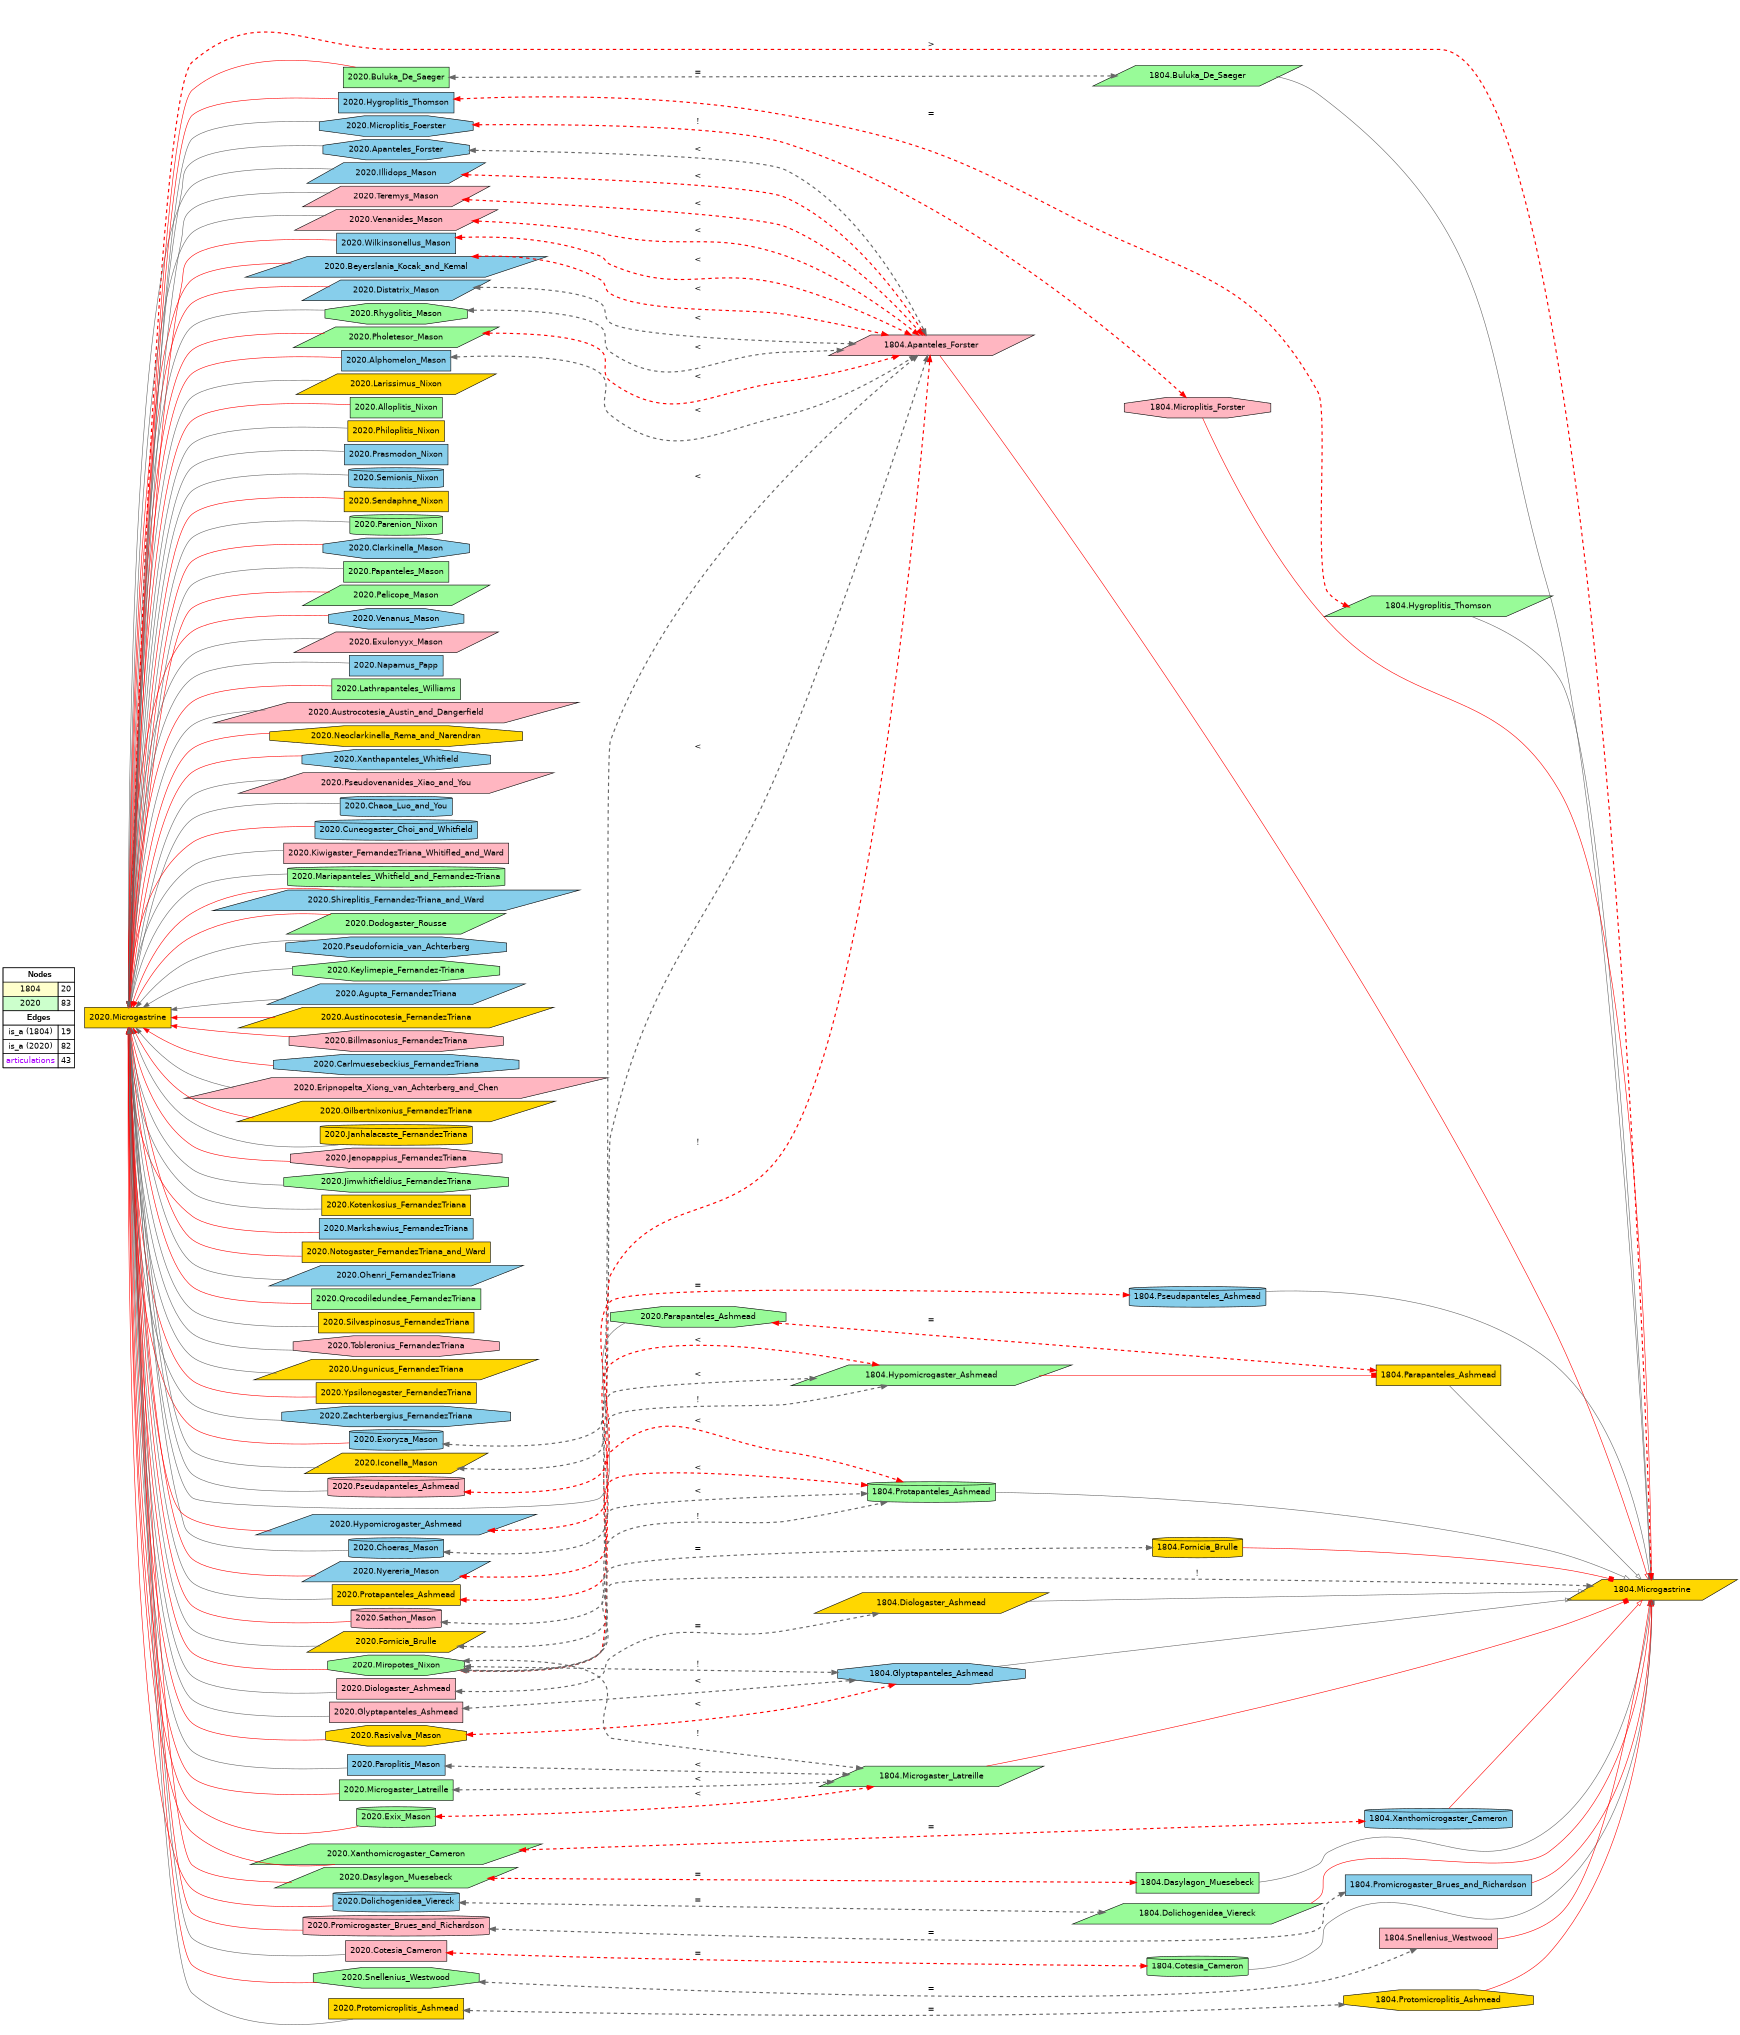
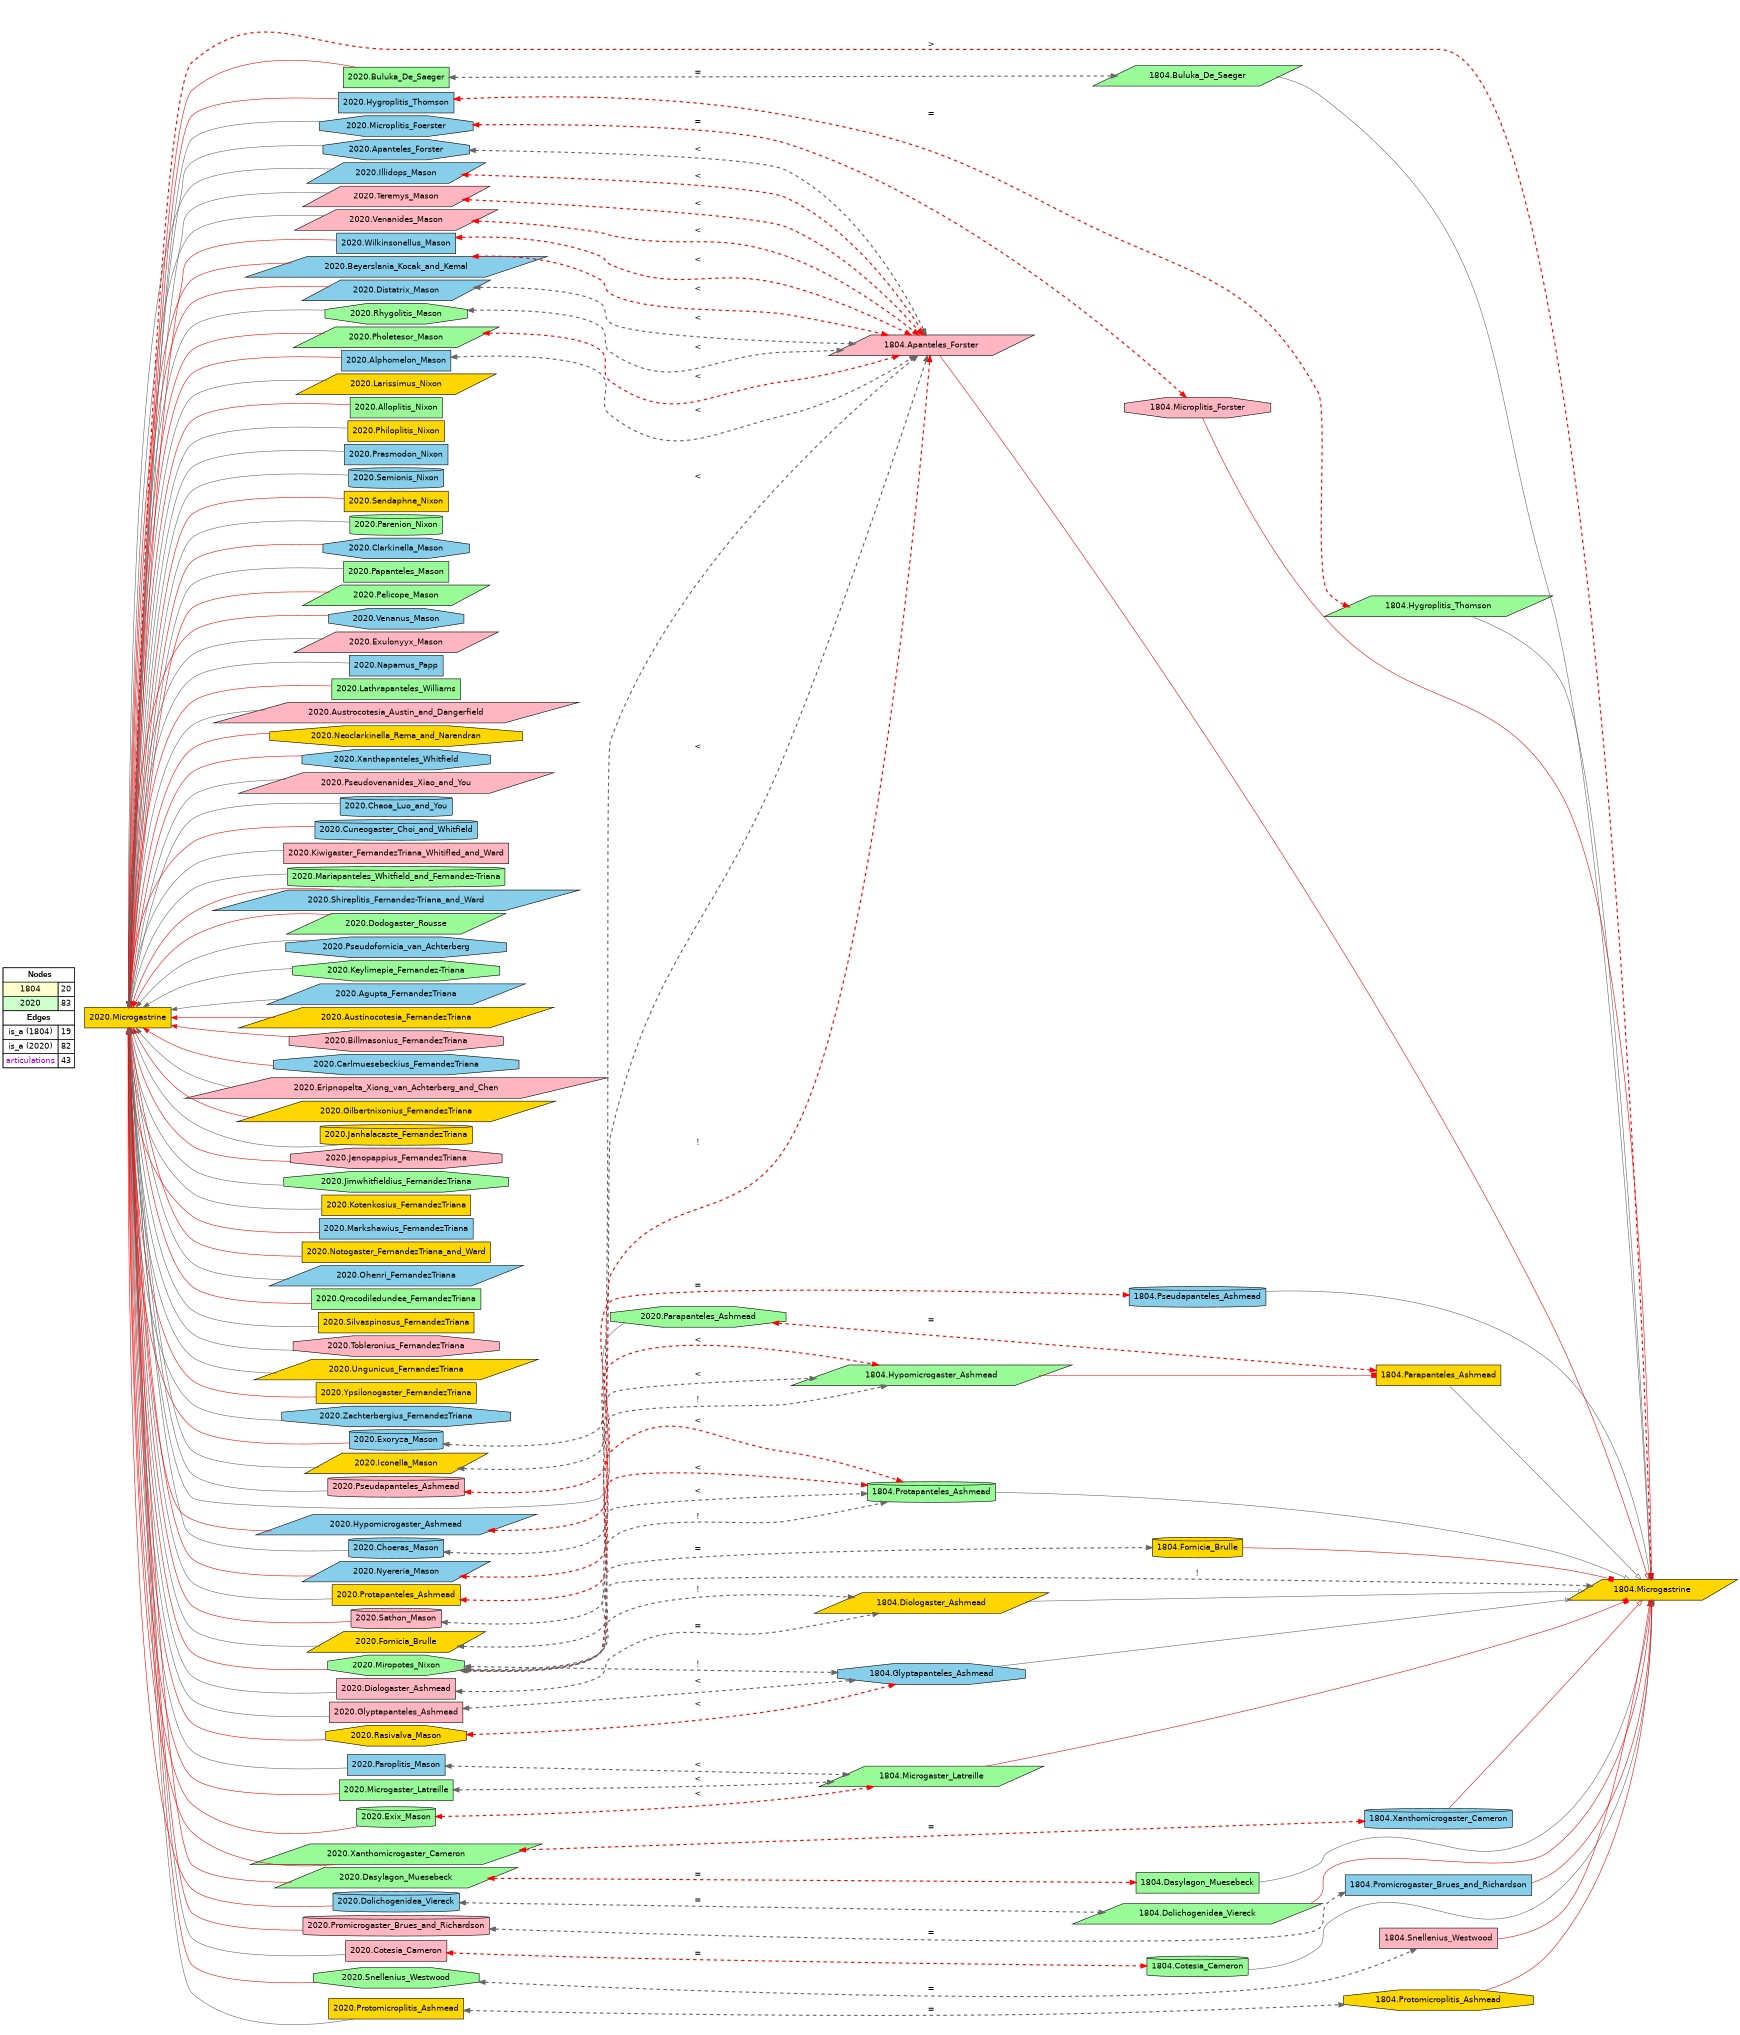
(698, 122) -> (698, 122)
(635, 1741) -> (644, 1606)
